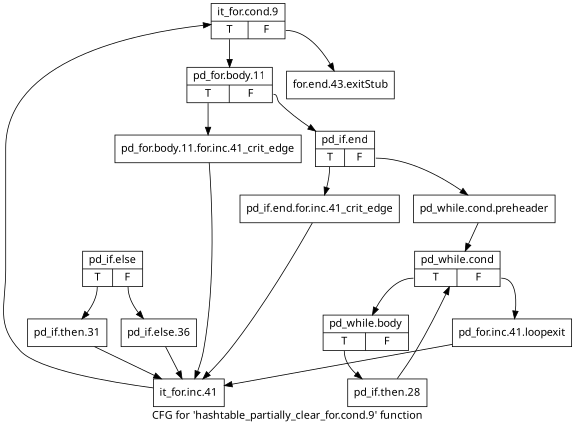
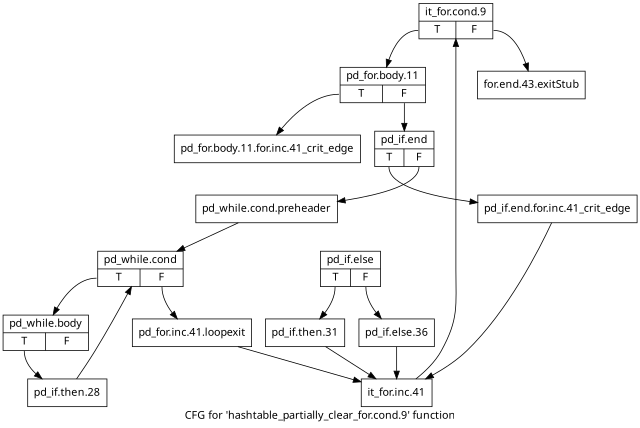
(212, 268) -> none
